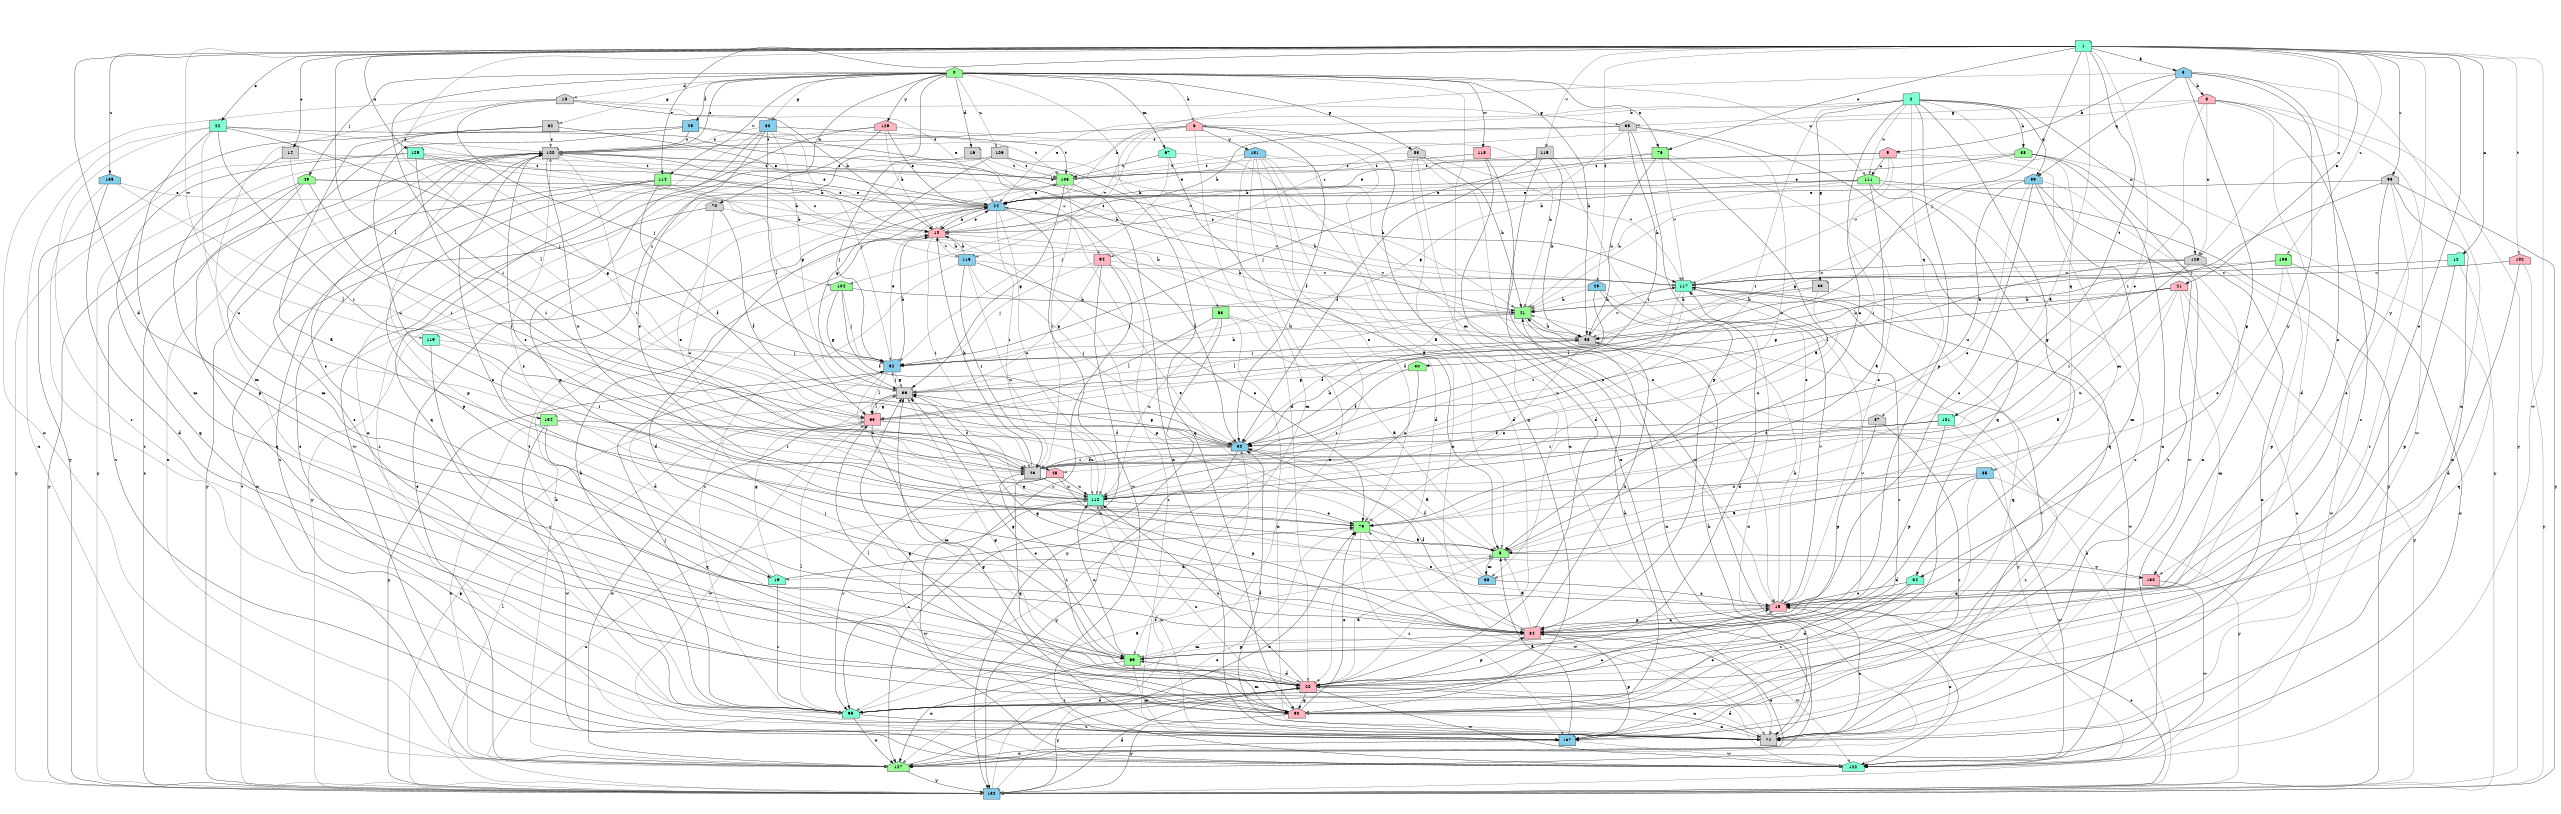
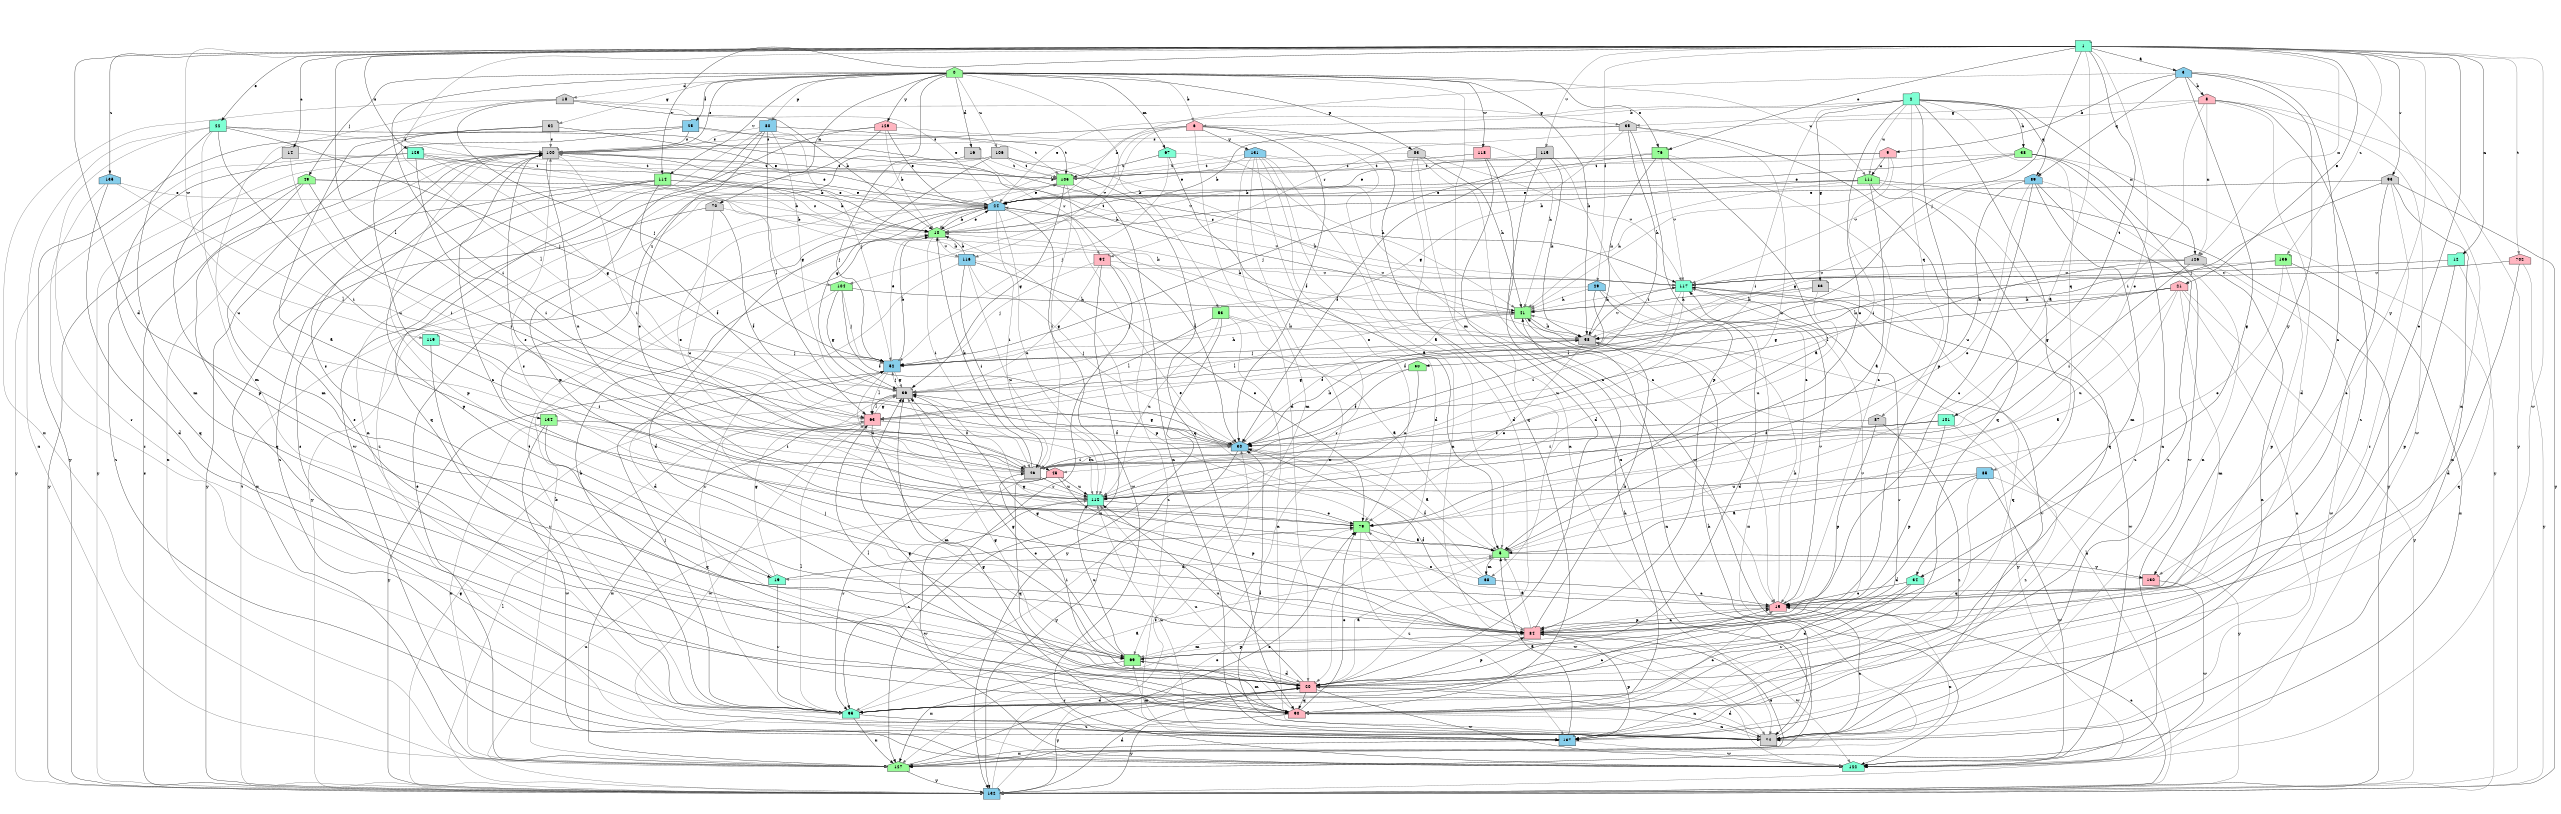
none -> (825, 204)
(937, 233) -> (937, 233)
(2520, 260) -> (2520, 260)
(1977, 464) -> none
